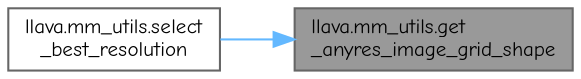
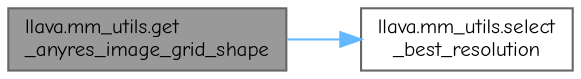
(247, 39) -> (313, 39)
